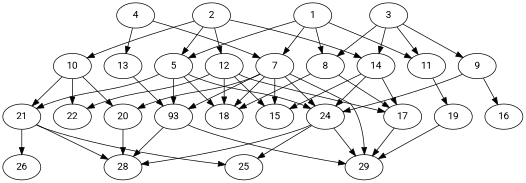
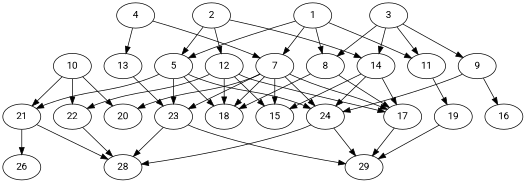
(144, 37) -> none
(333, 95) -> (337, 92)
(174, 117) -> (174, 117)
(123, 139) -> (95, 139)
(244, 167) -> none
